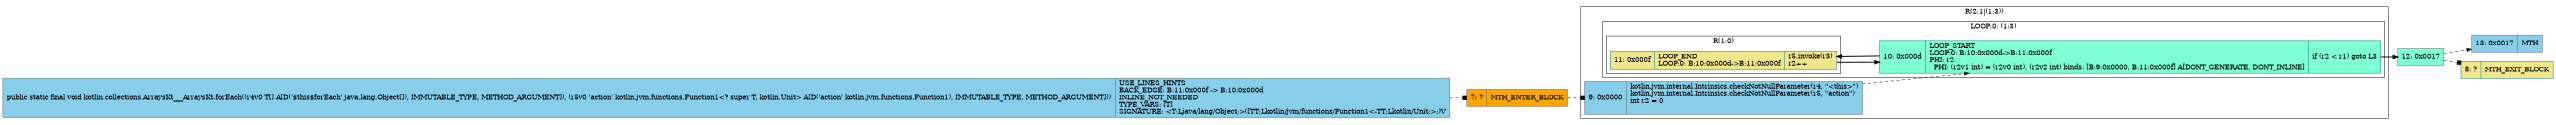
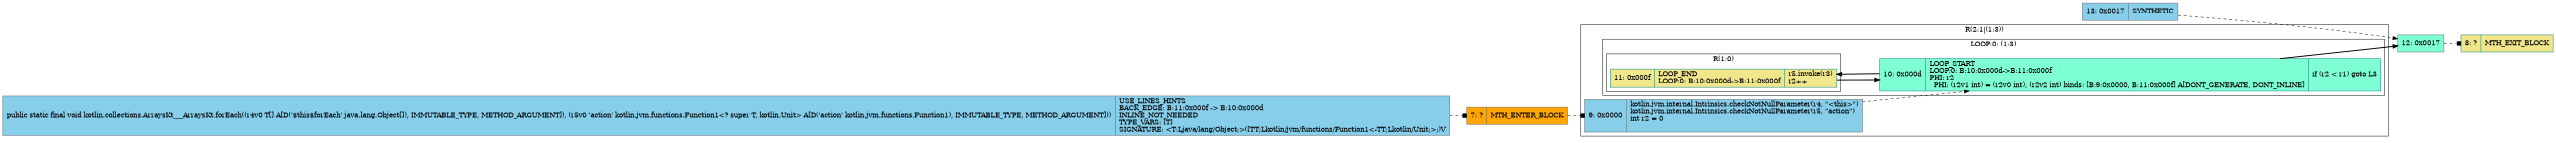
(2530, 43) -> (2153, 11)
(2455, 52) -> (2313, 28)
